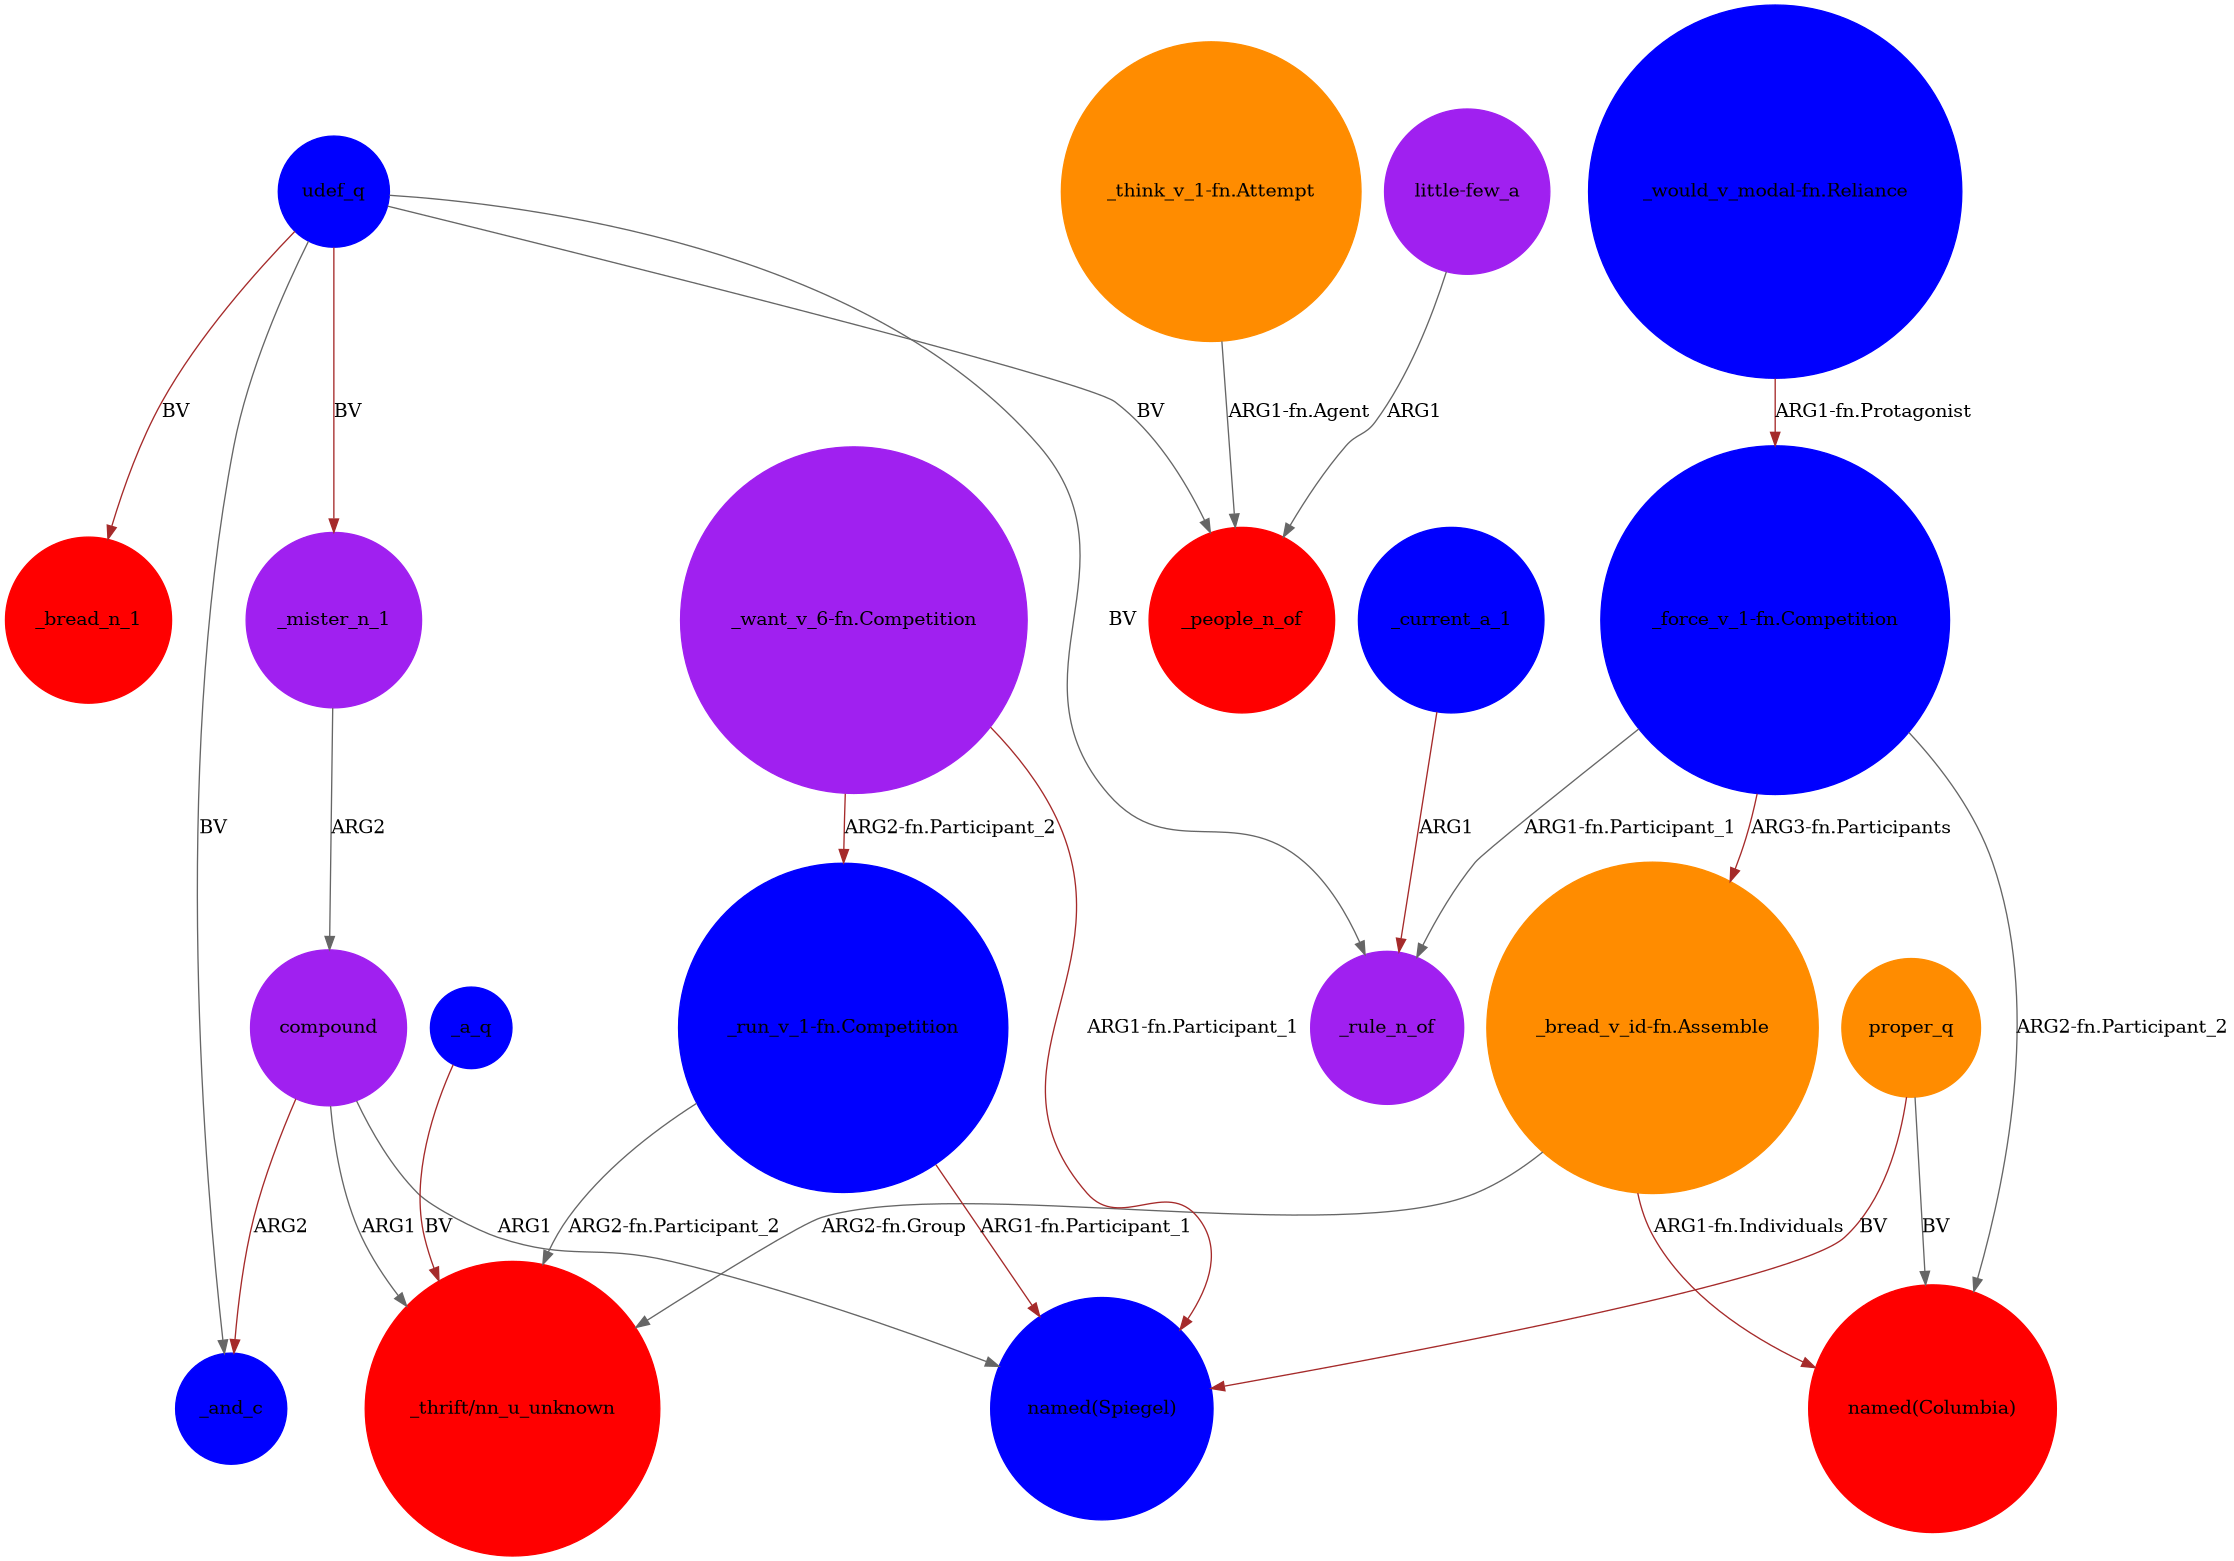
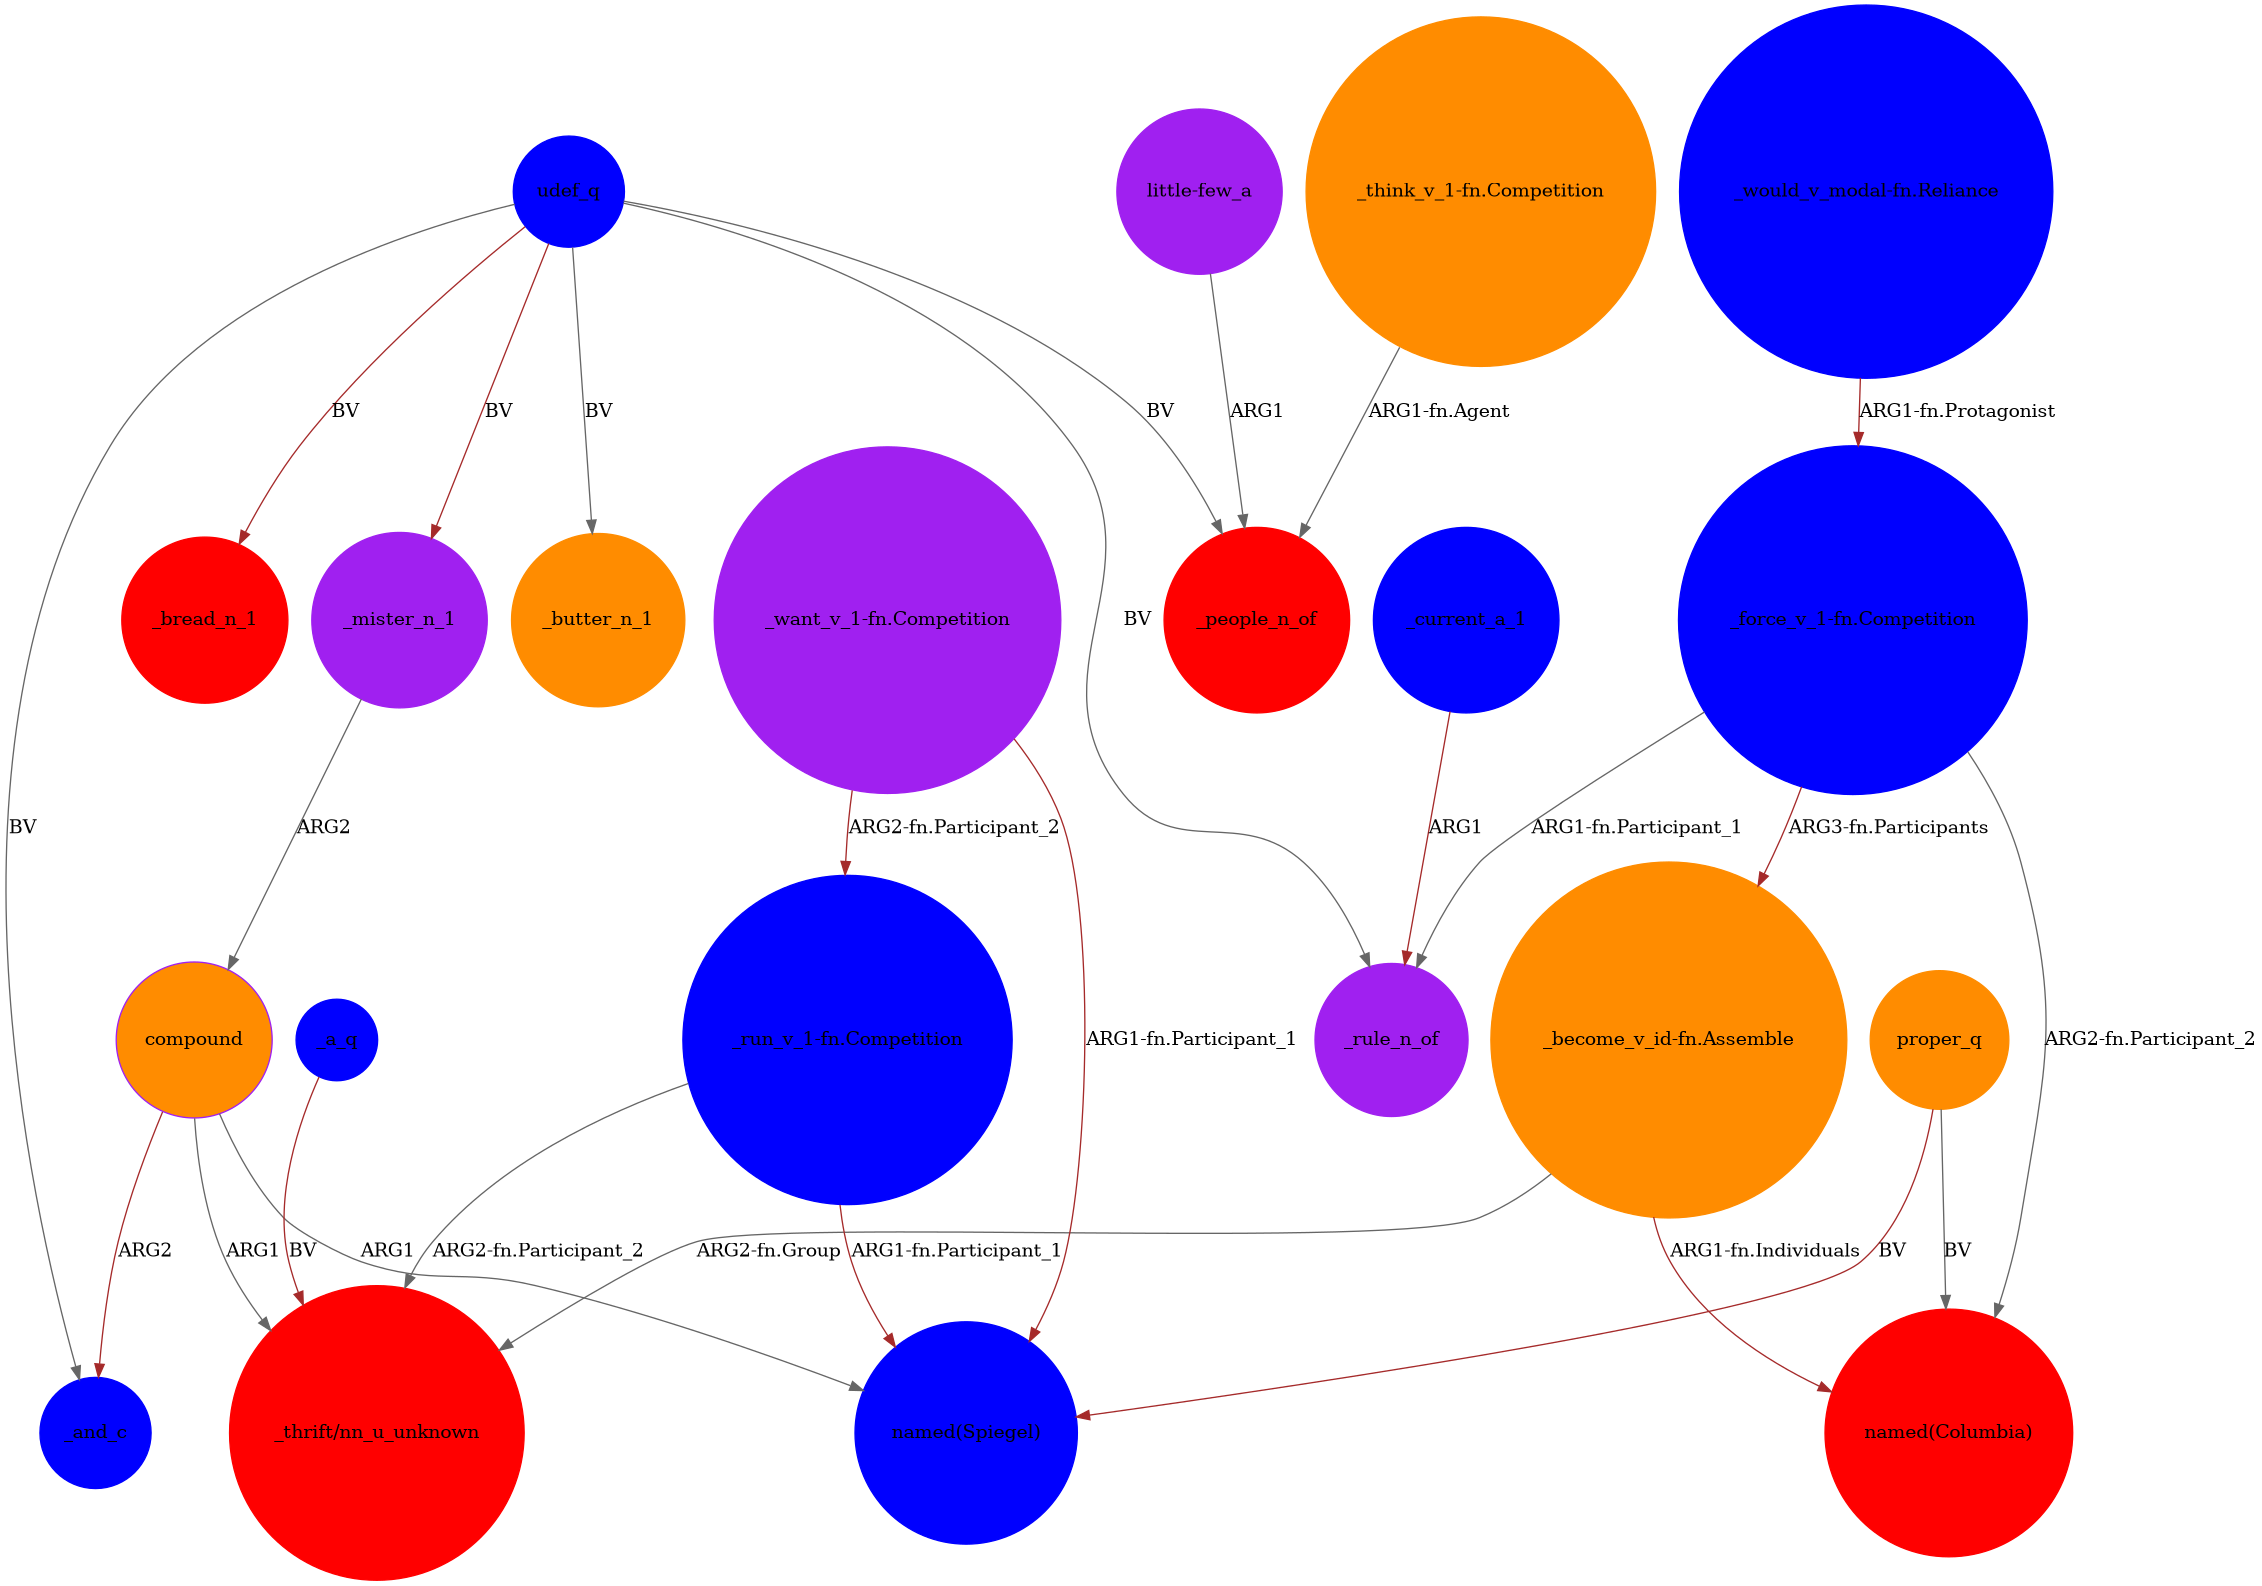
(1211, 192) -> (1481, 192)
none -> (598, 620)
(854, 620) -> (888, 620)
(329, 1028) -> (194, 1040)
(1653, 1028) -> (1669, 1040)
